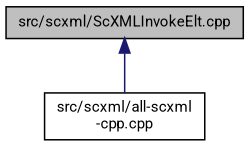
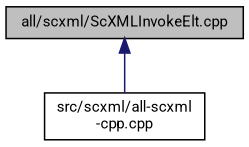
(125, 23) -> (125, 23)
